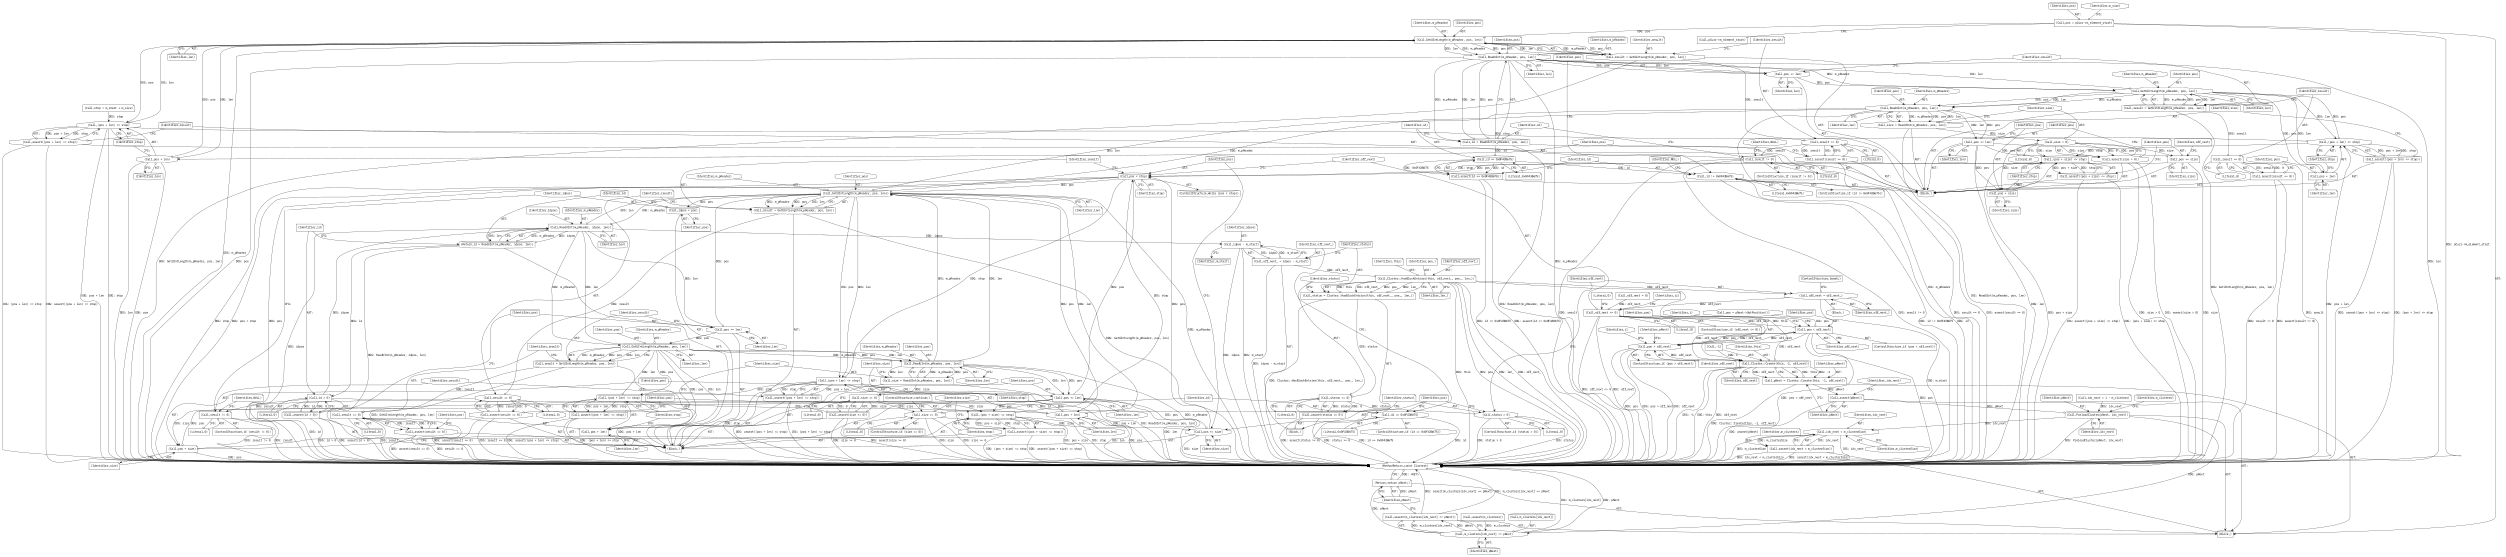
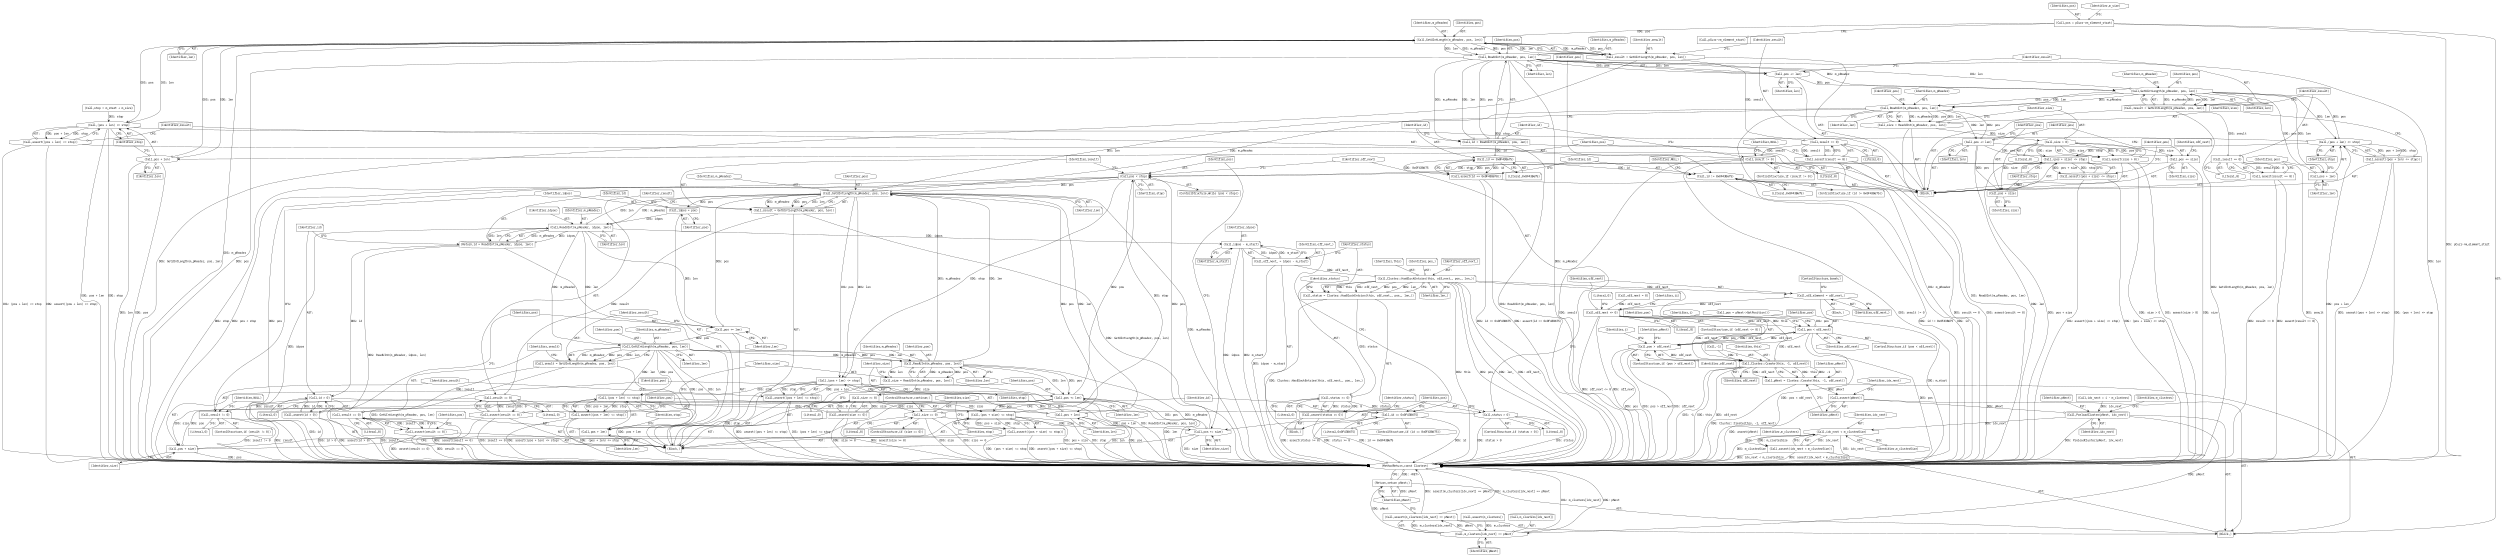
(372, 246) -> (638, 219)
none -> (1223, 253)
(1821, 296) -> (1821, 296)
